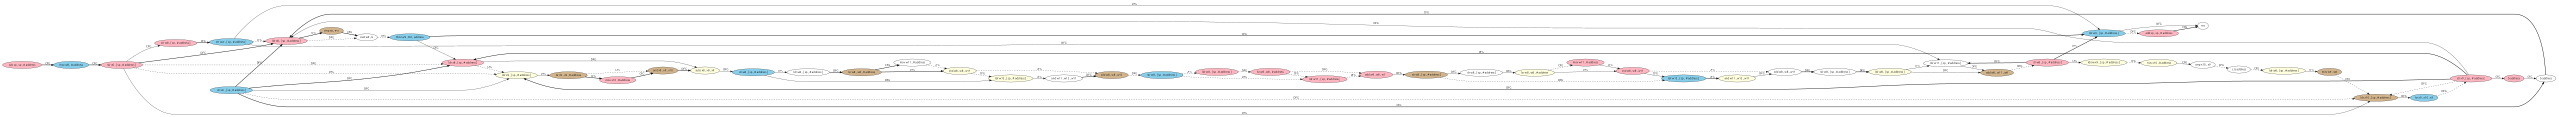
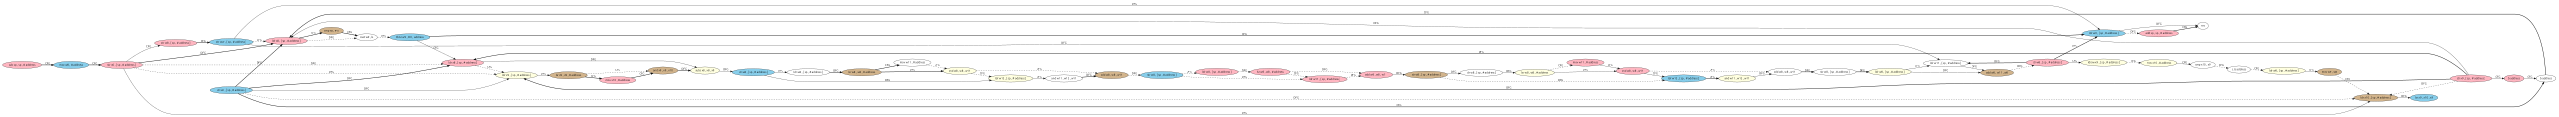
(2451, 91) -> none
